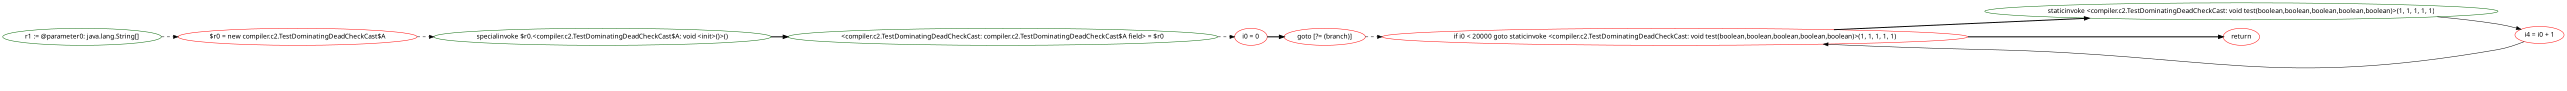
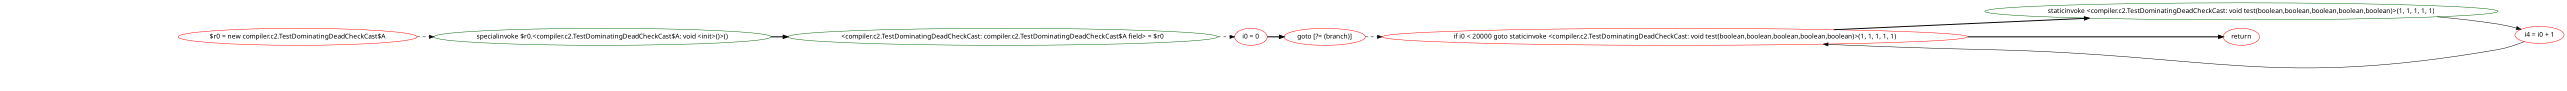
(82, 37) -> none
